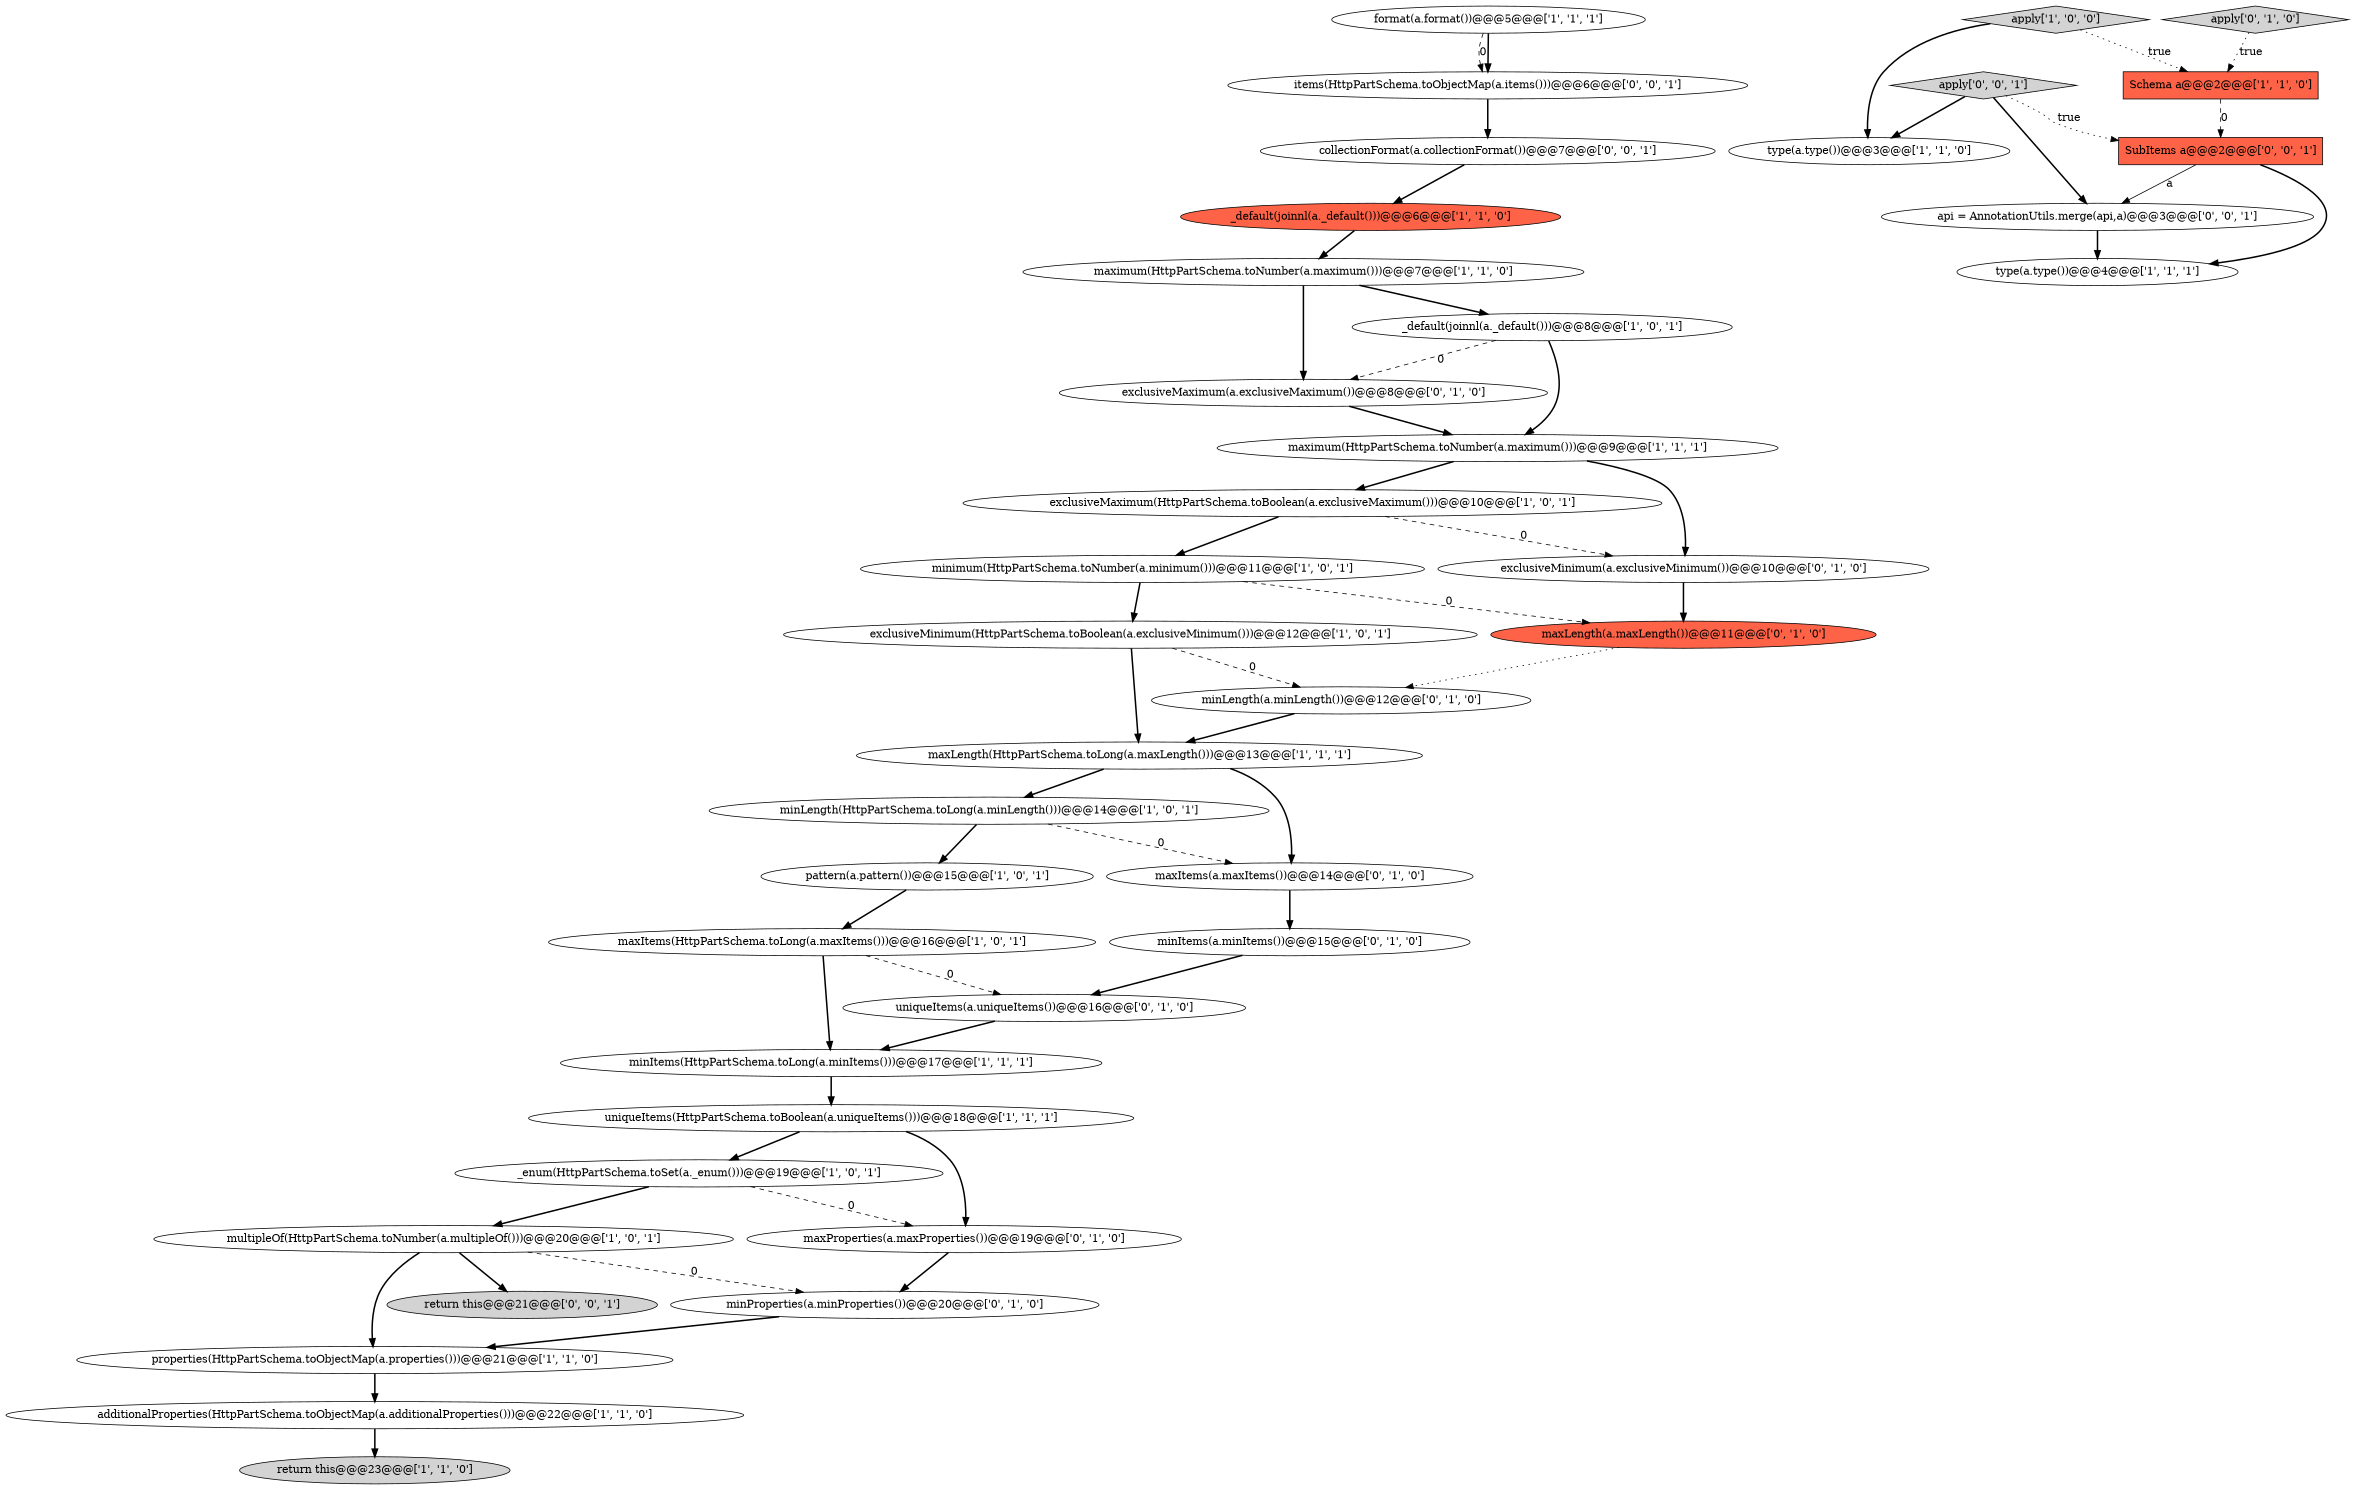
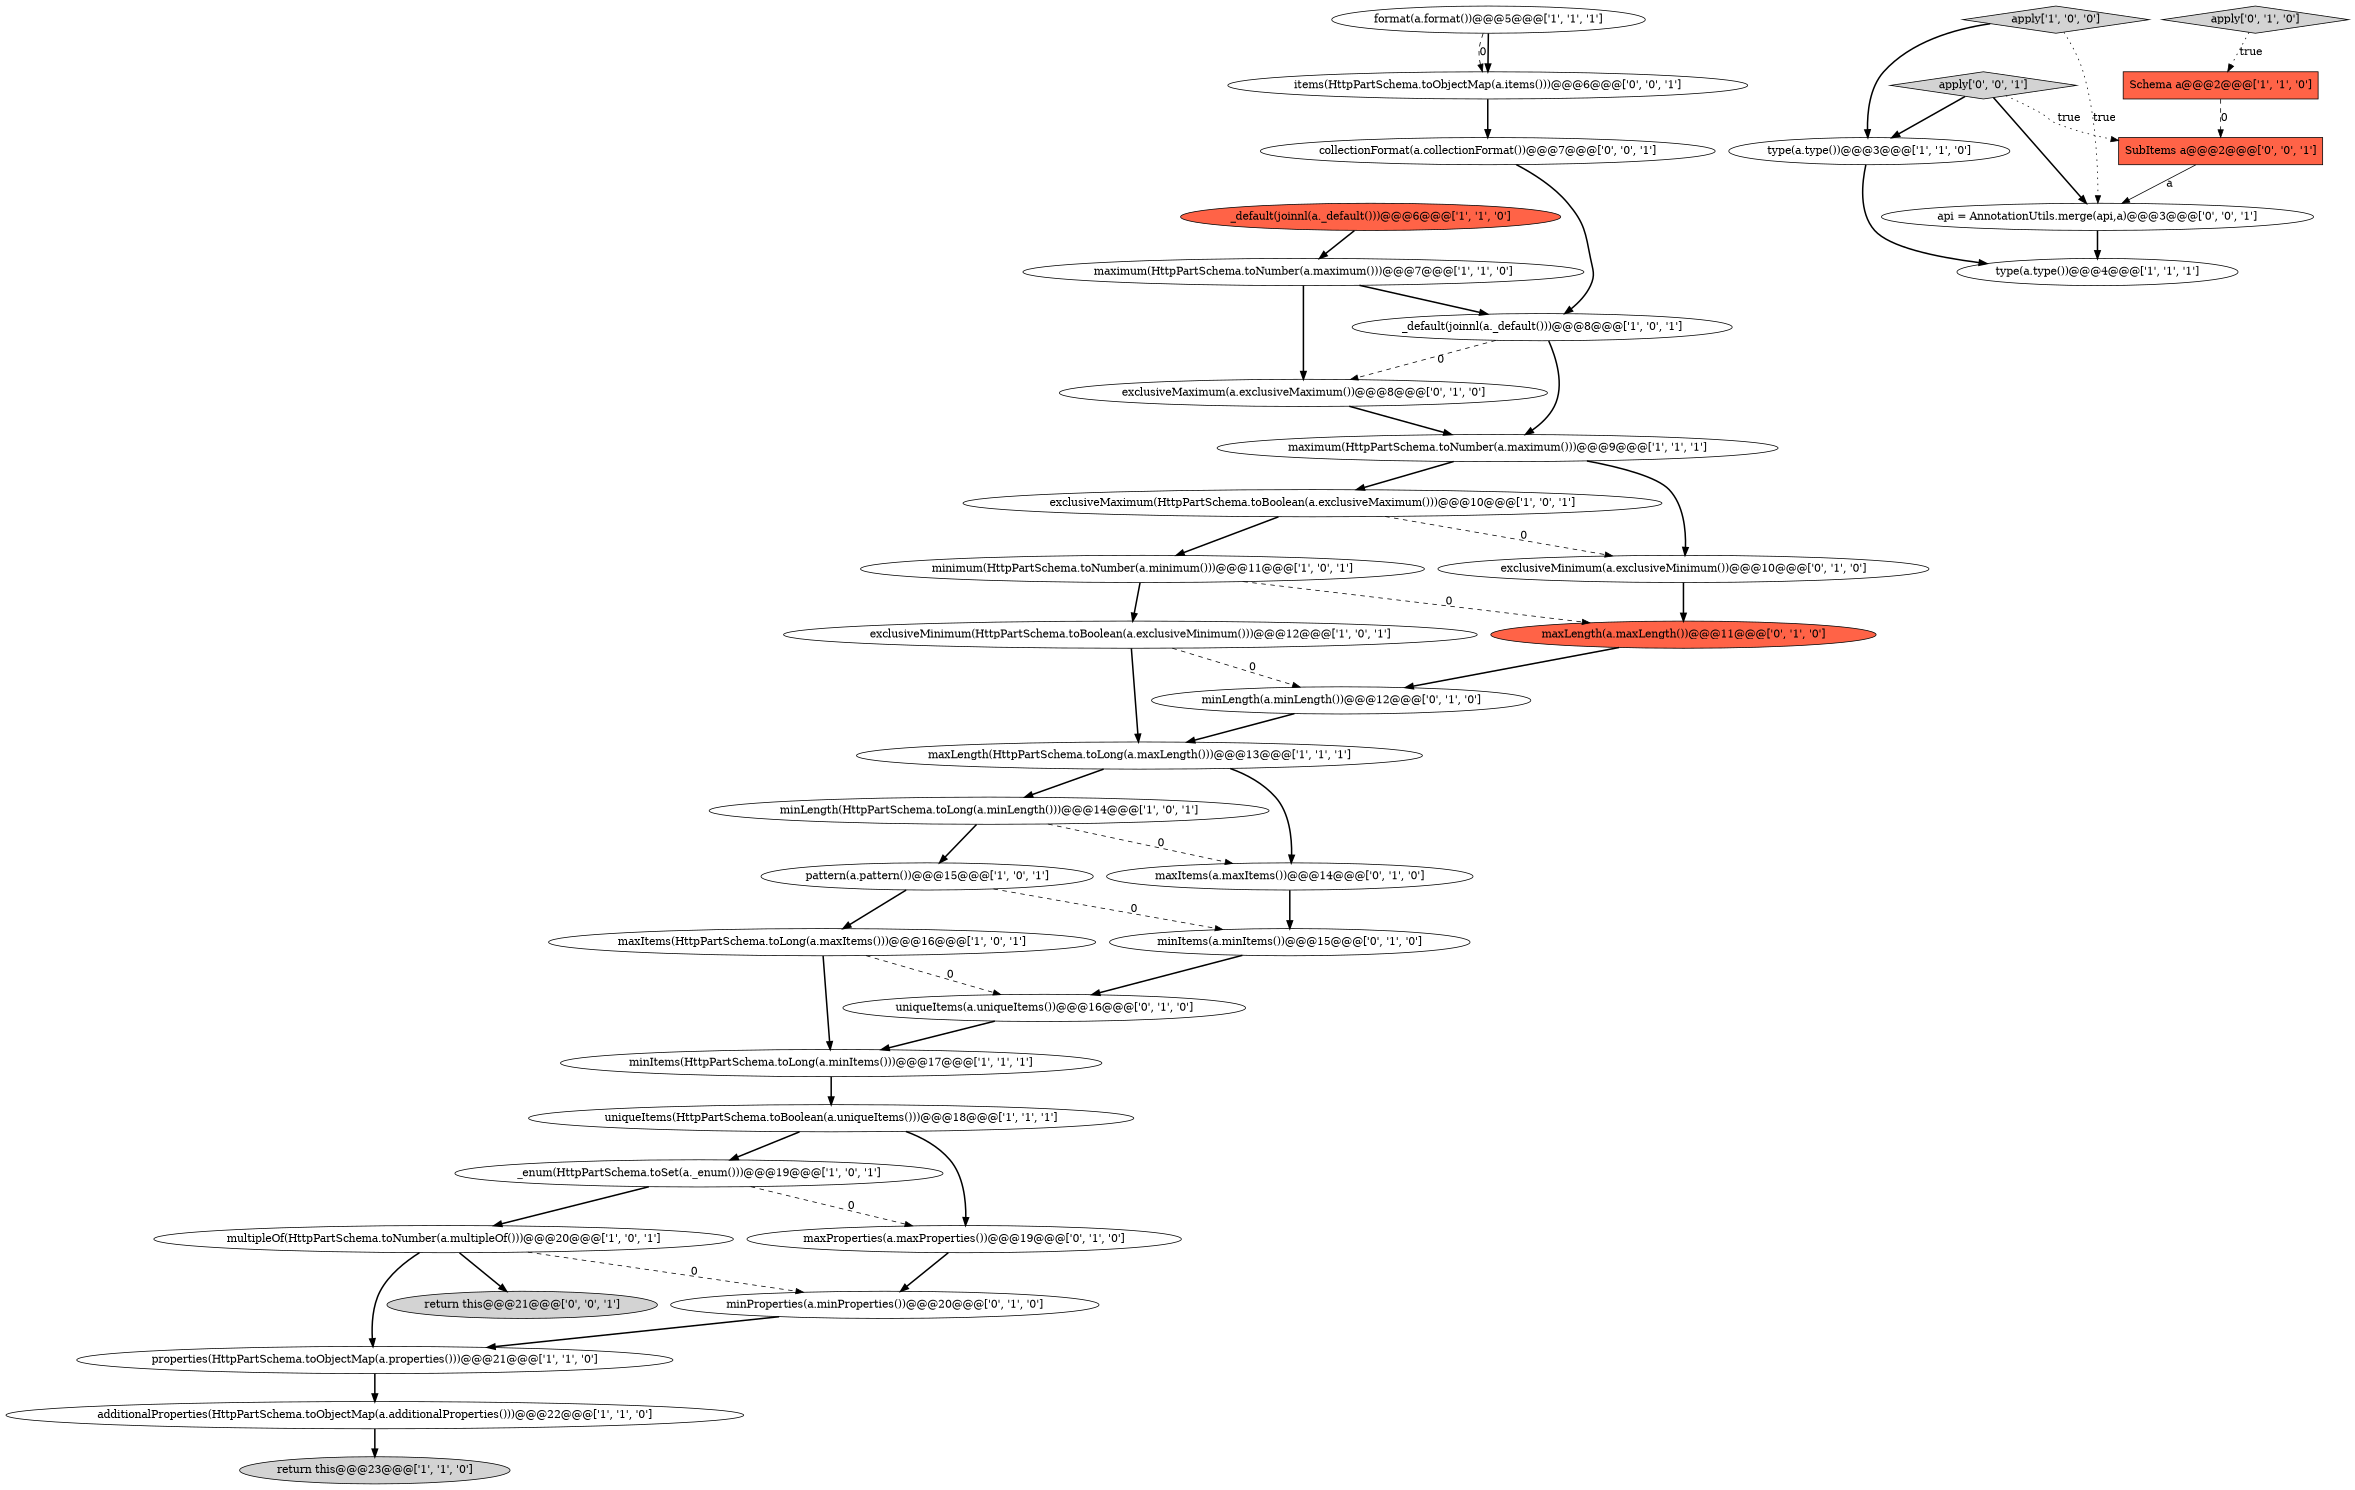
(2130, 49) -> (2092, 111)
(1433, 182) -> (1582, 226)
(2318, 232) -> (1892, 242)
(1516, 667) -> (1516, 667)
none -> (1104, 909)
